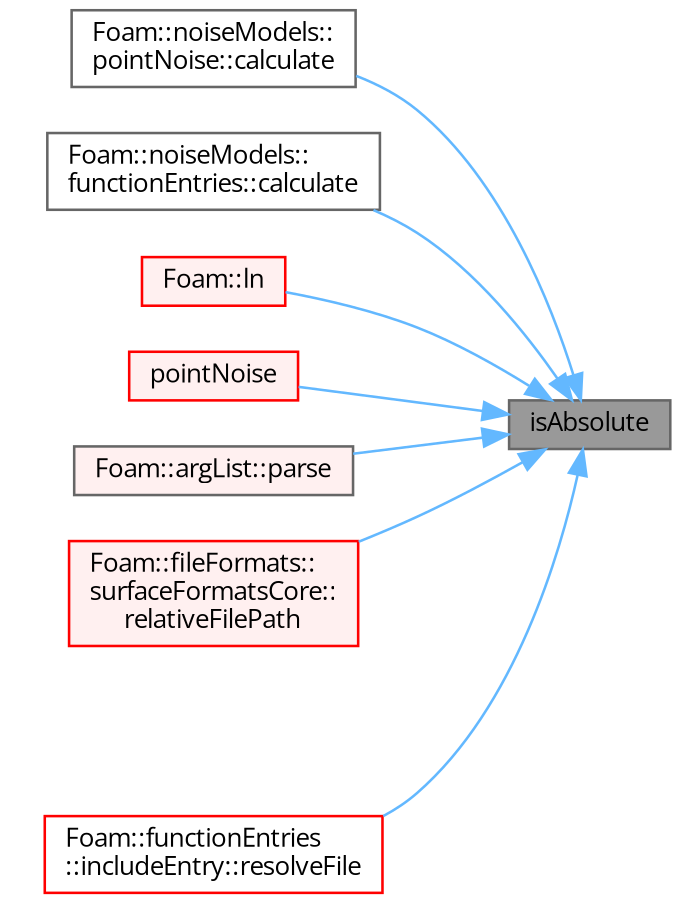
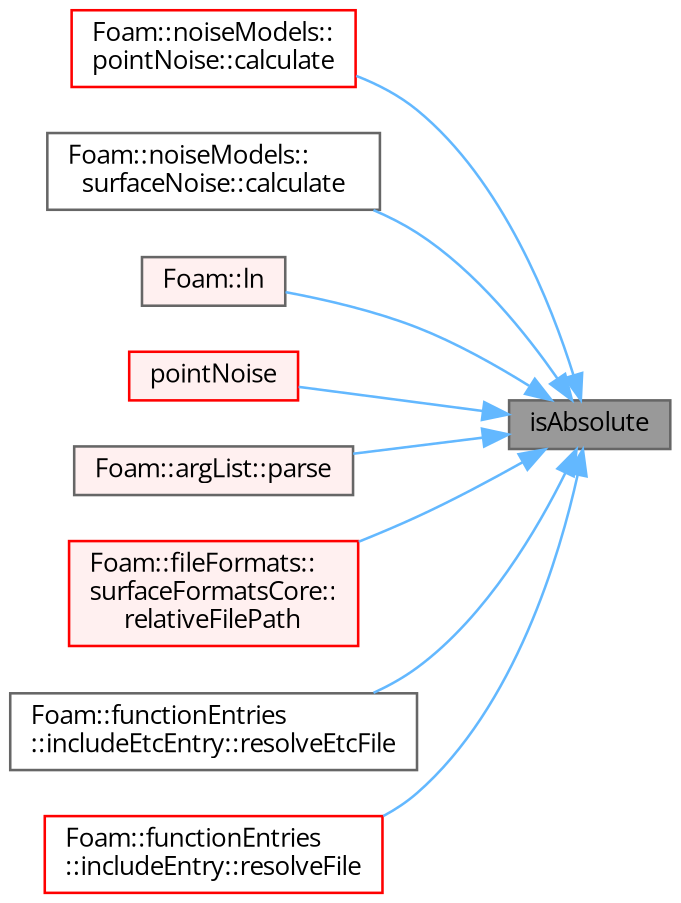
(214, 49) -> (214, 49)
(214, 171) -> (214, 171)
(214, 281) -> (214, 281)
none -> (214, 732)
